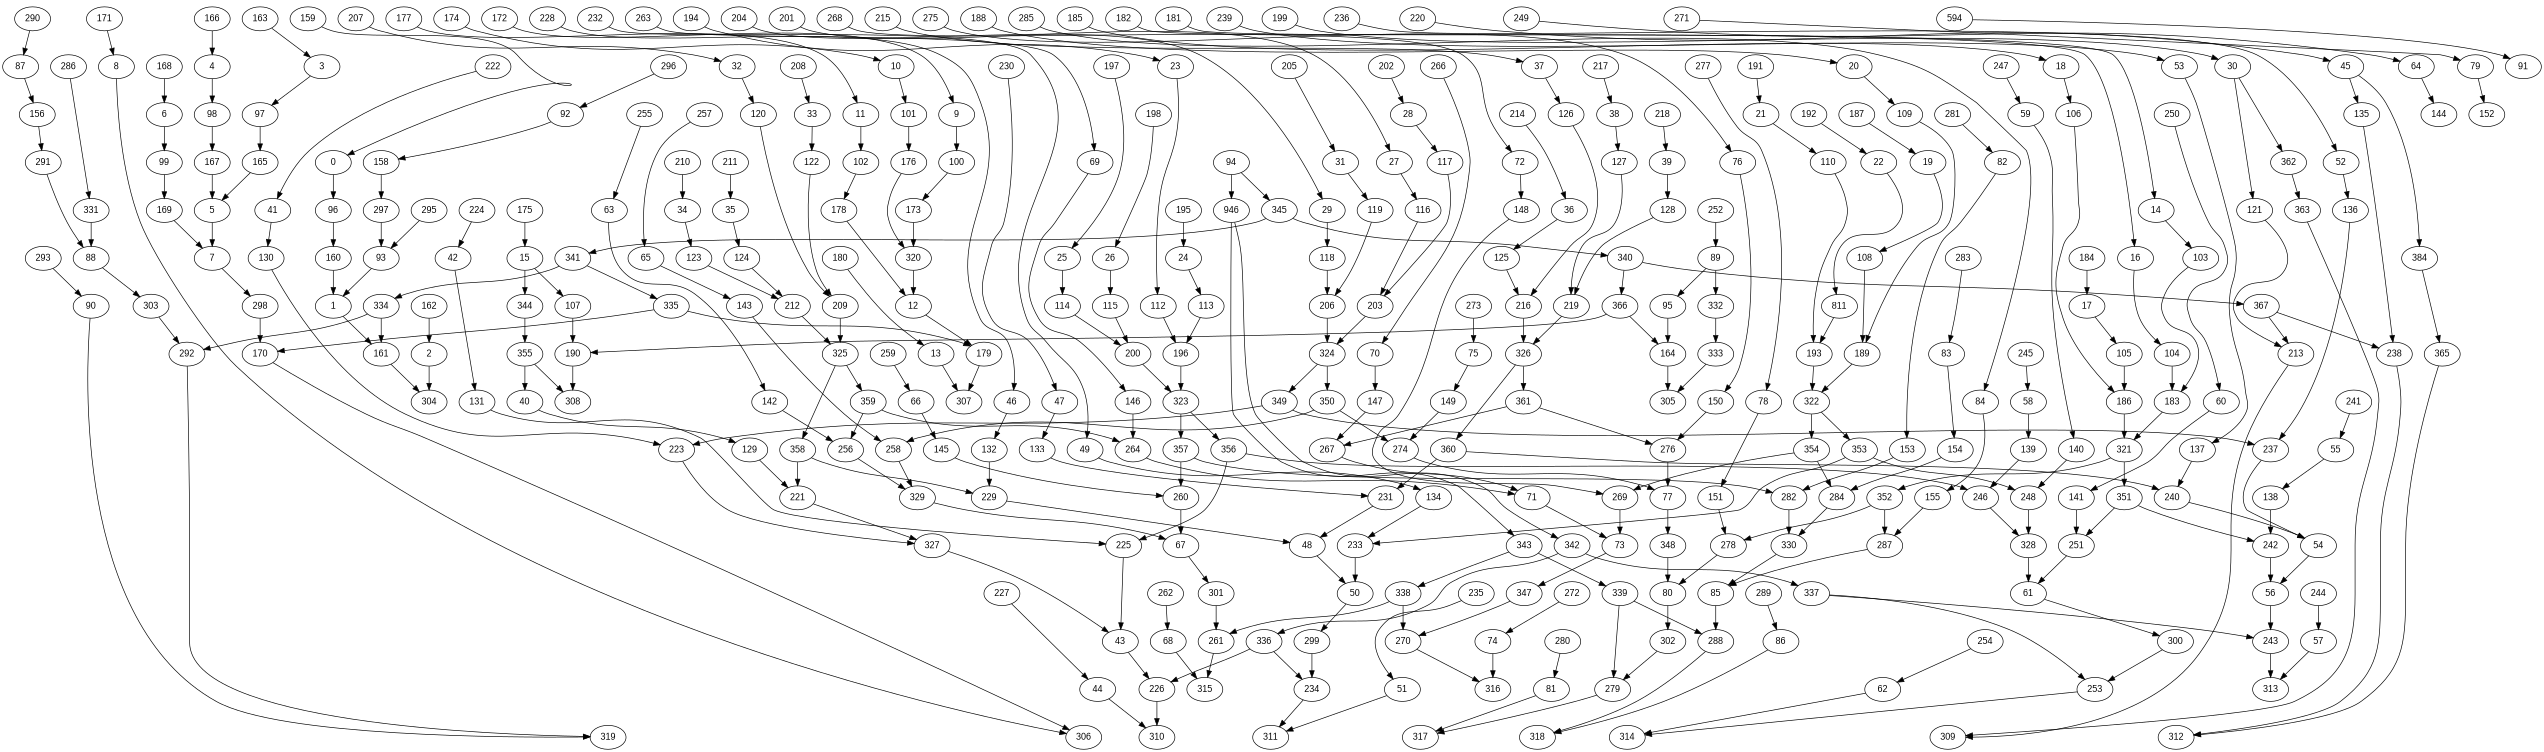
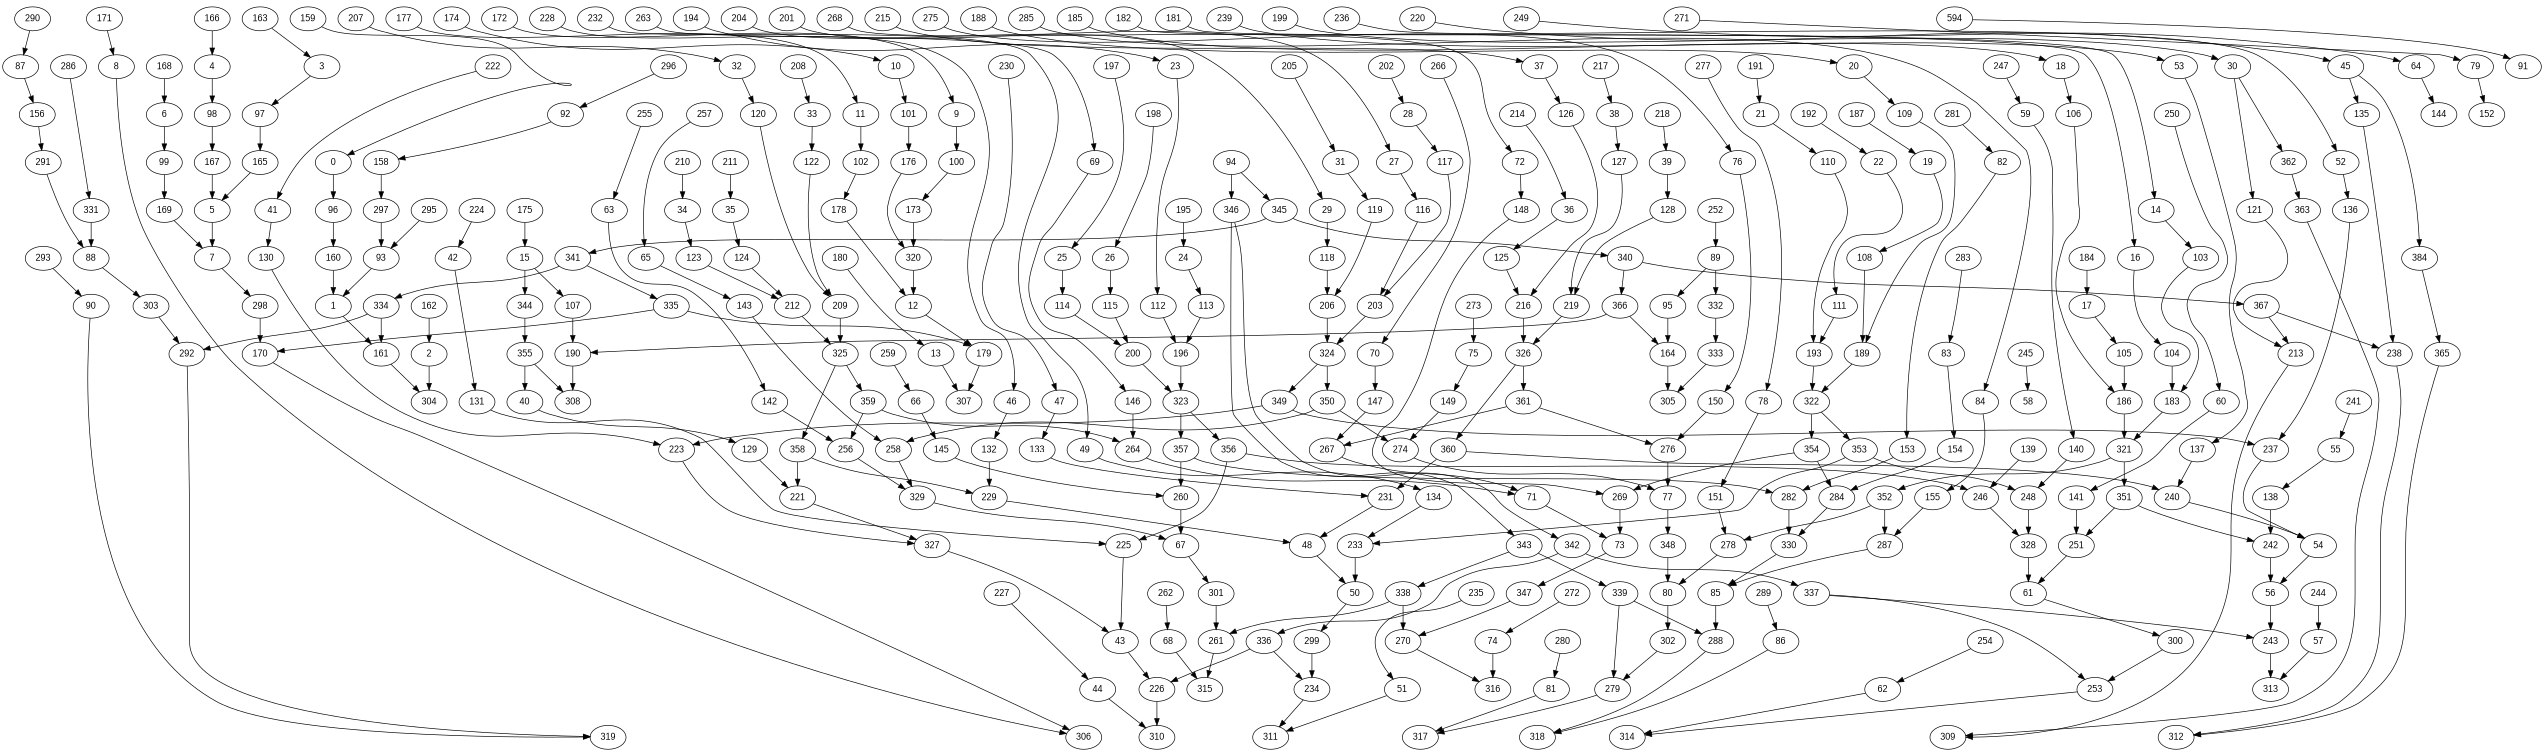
(1231, 210) -> (1231, 210)
(1839, 306) -> (1839, 306)
(2028, 423) -> none
